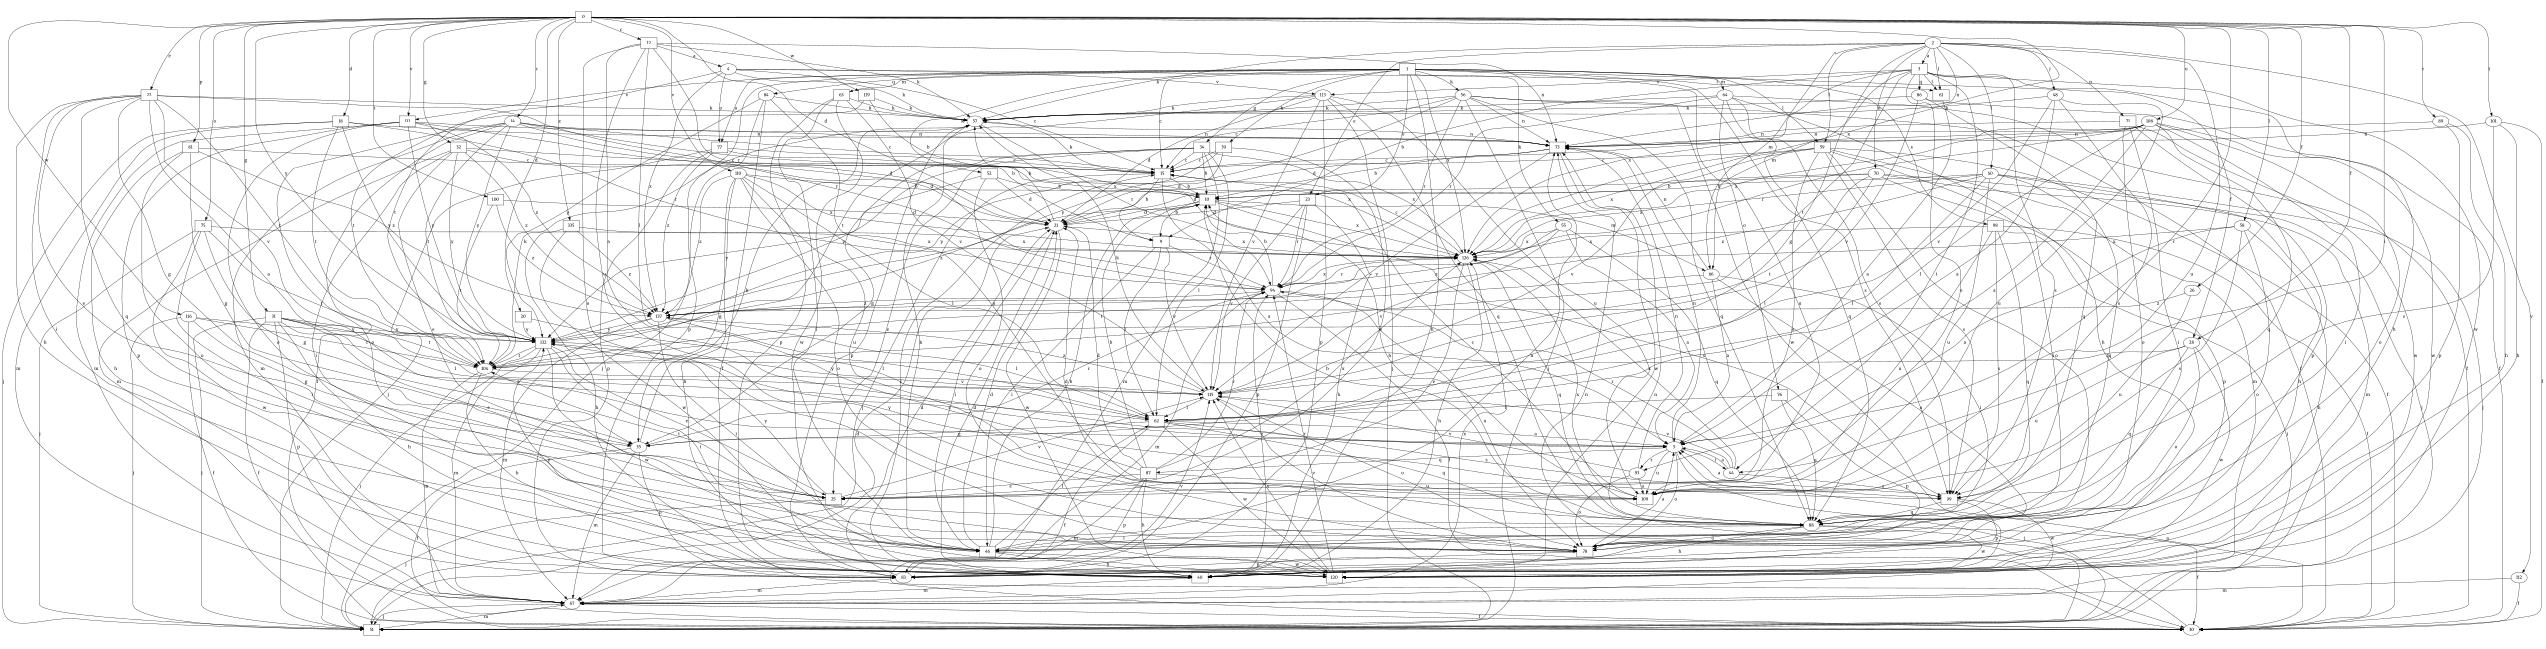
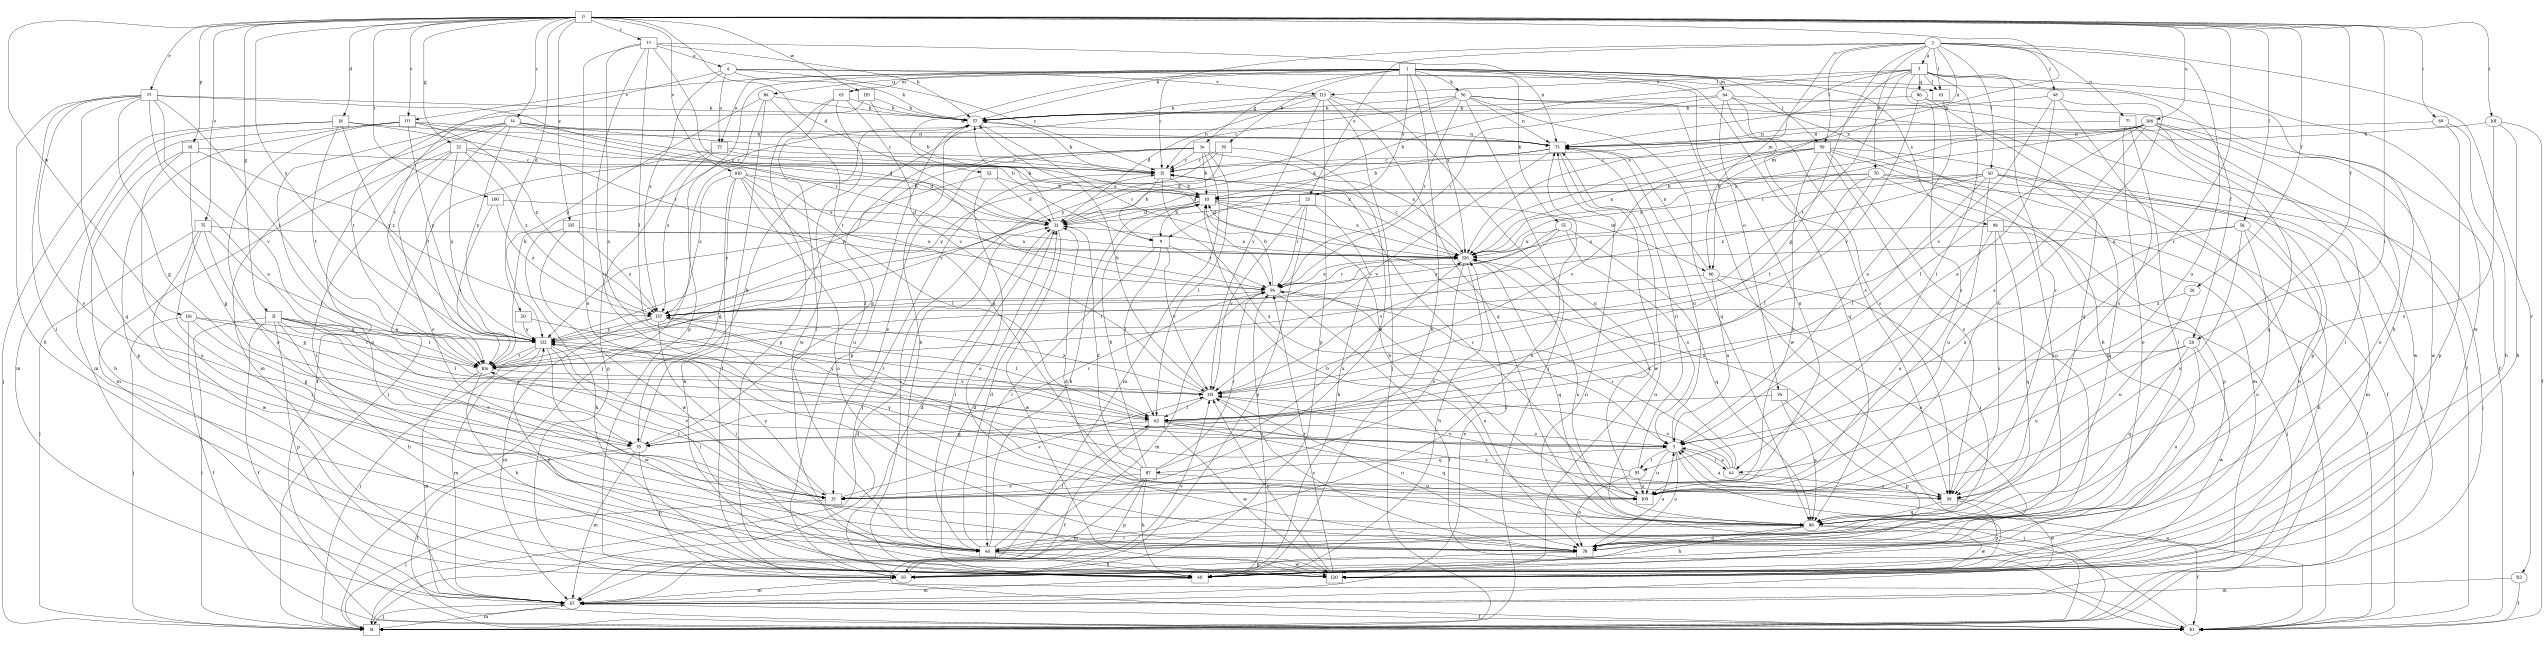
(738, 174) -> (738, 174)
